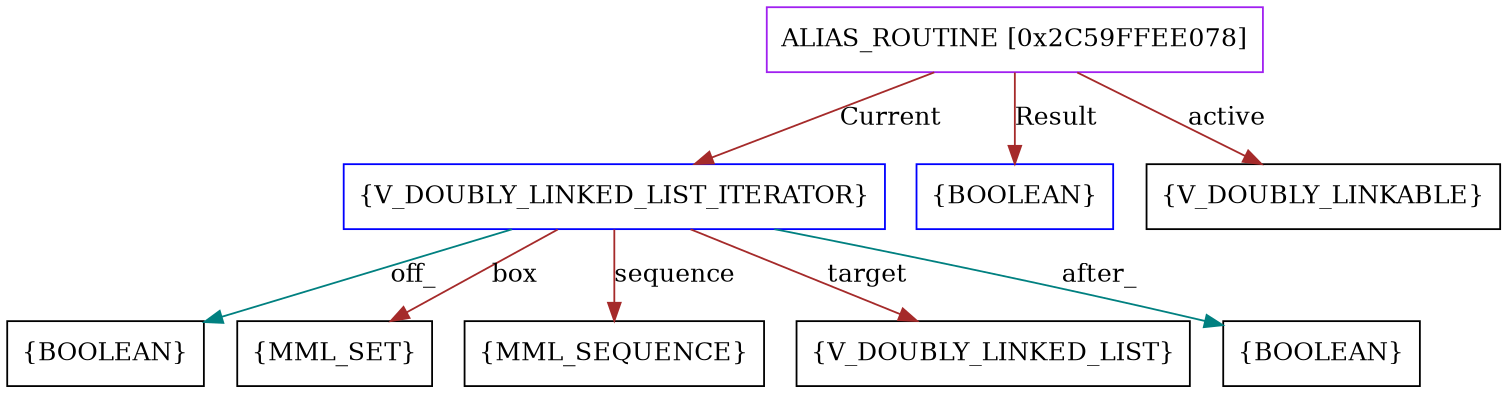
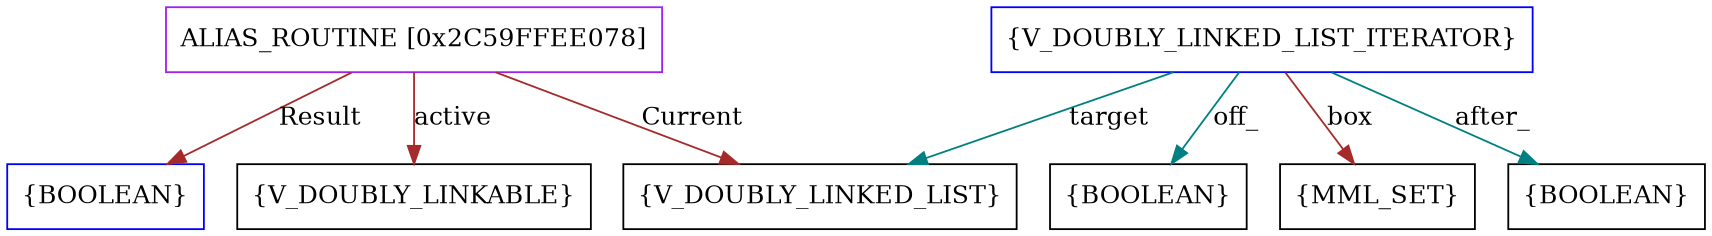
(823, 115) -> (609, 115)
(795, 272) -> (1050, 115)
(614, 354) -> none
